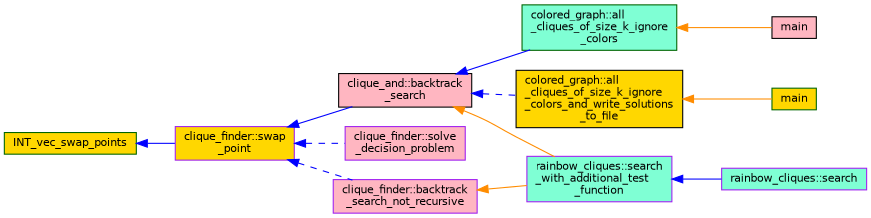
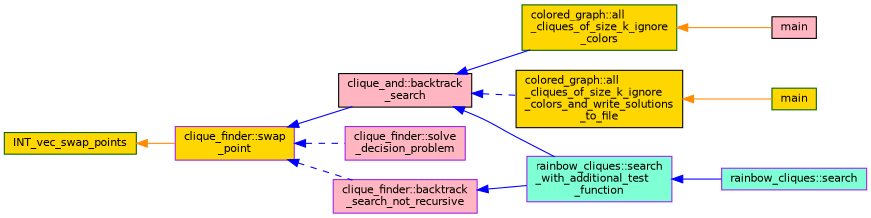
(599, 28) -> (599, 28)
(509, 133) -> (509, 133)
(161, 143) -> (161, 143)
(508, 187) -> (508, 187)
